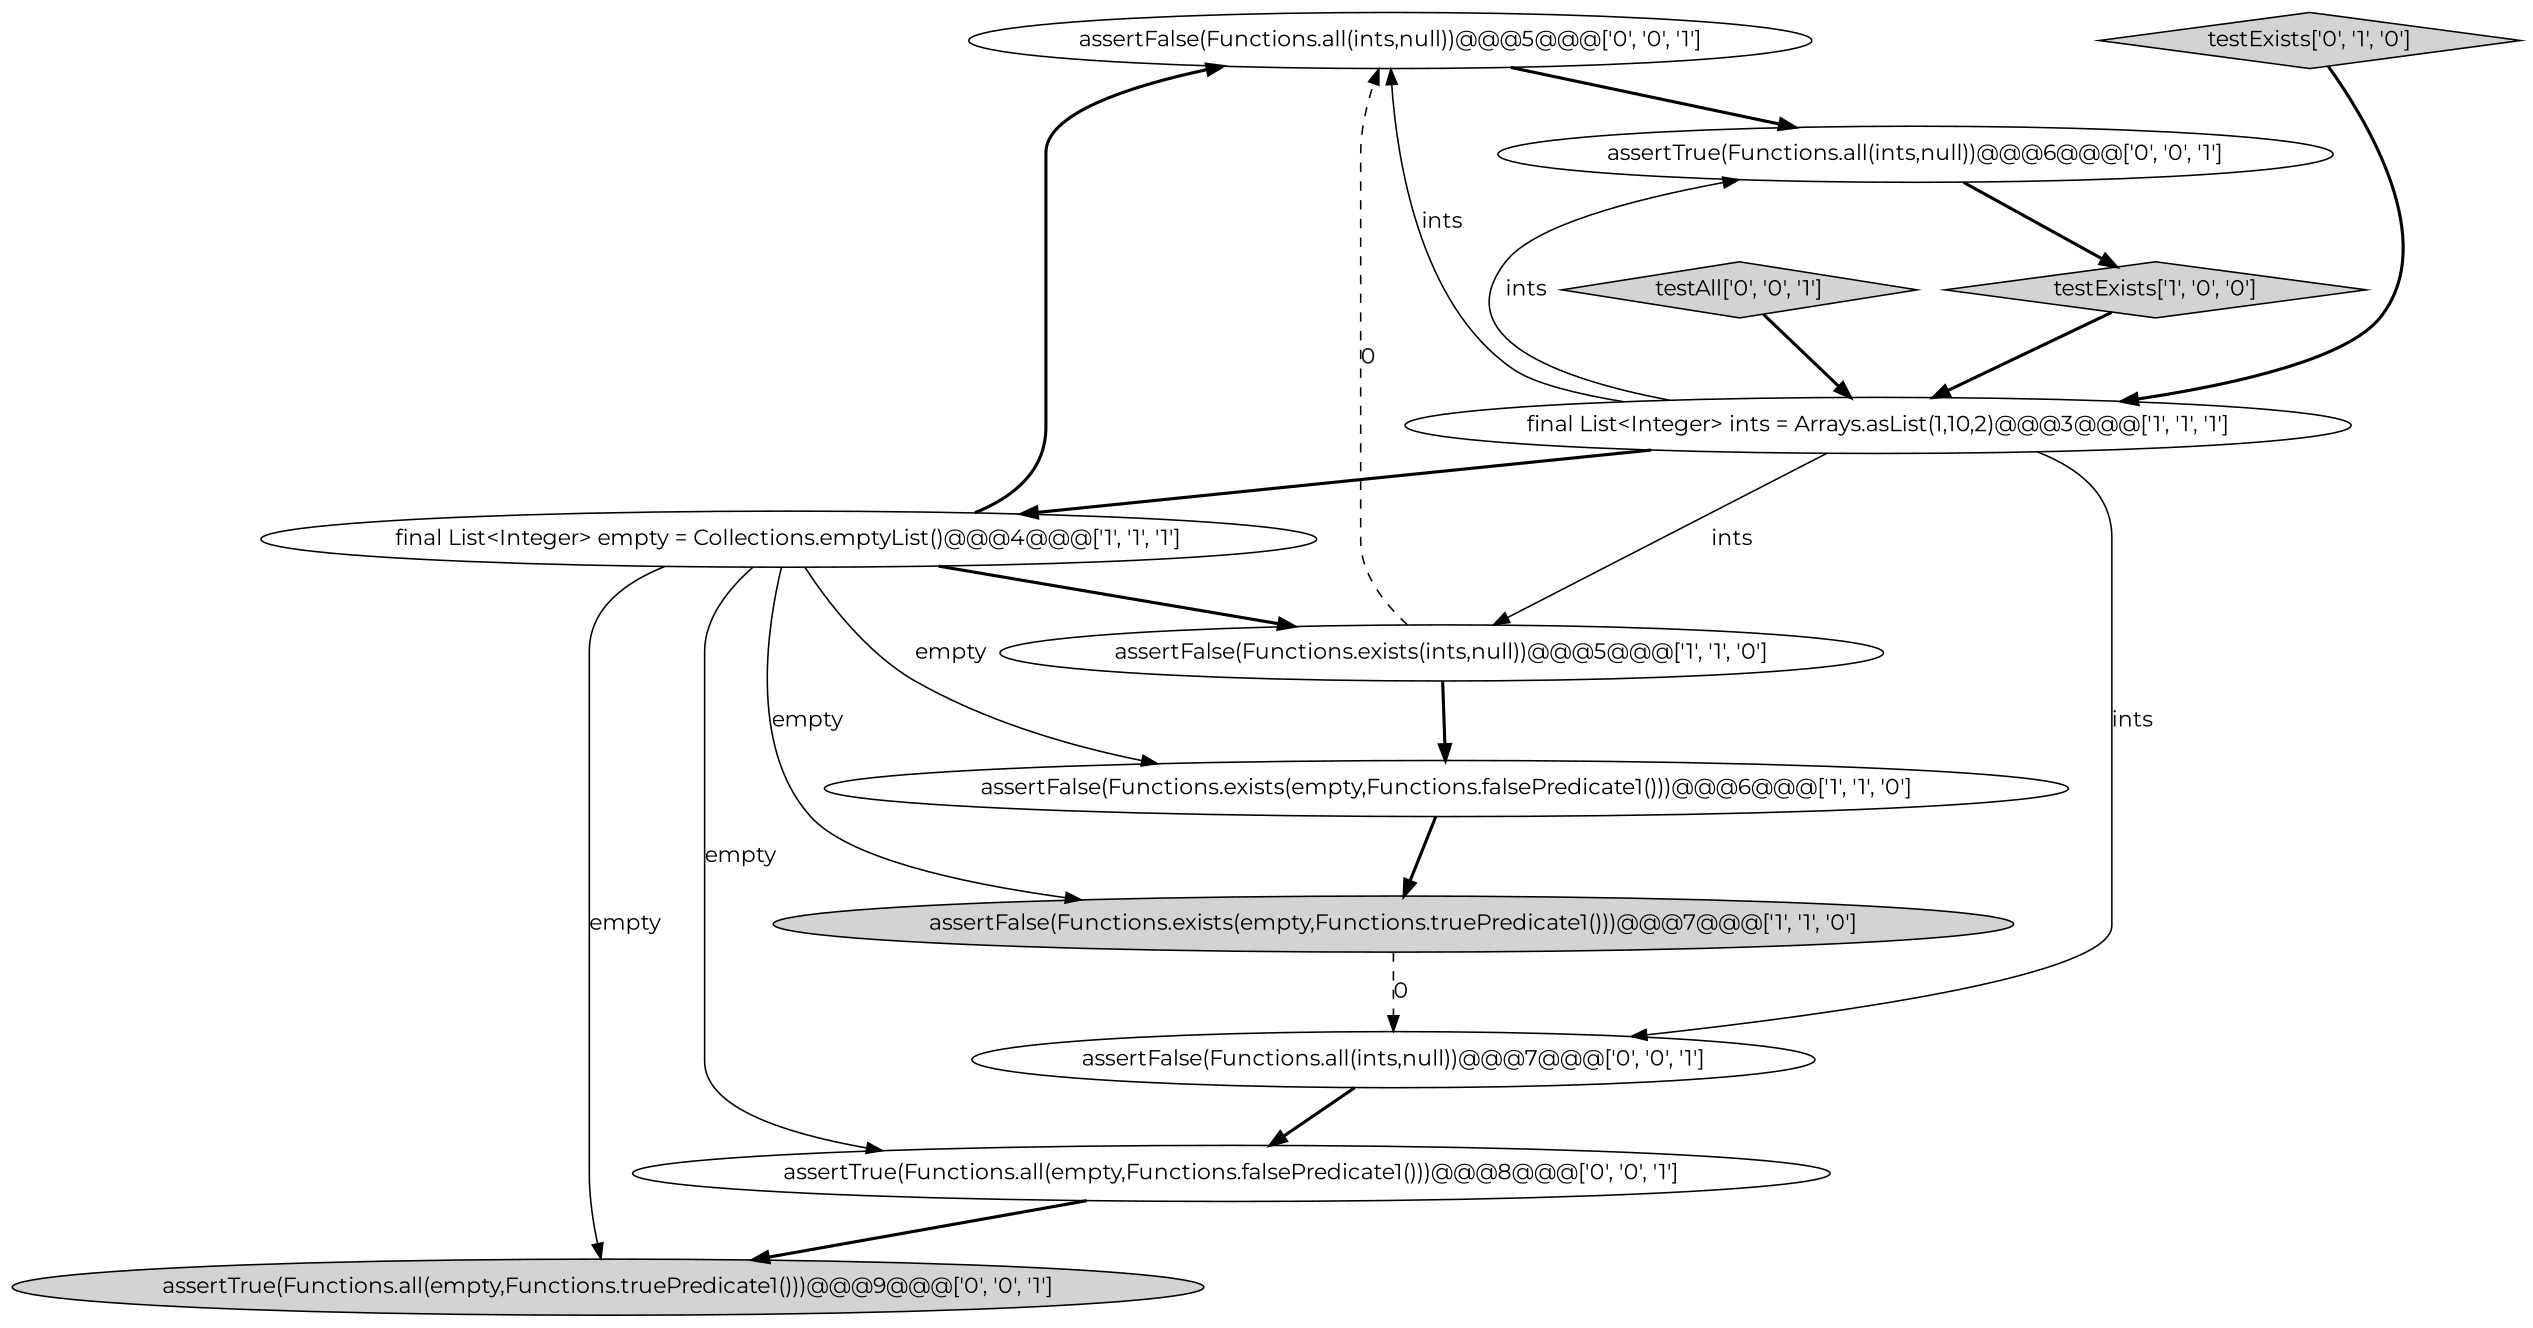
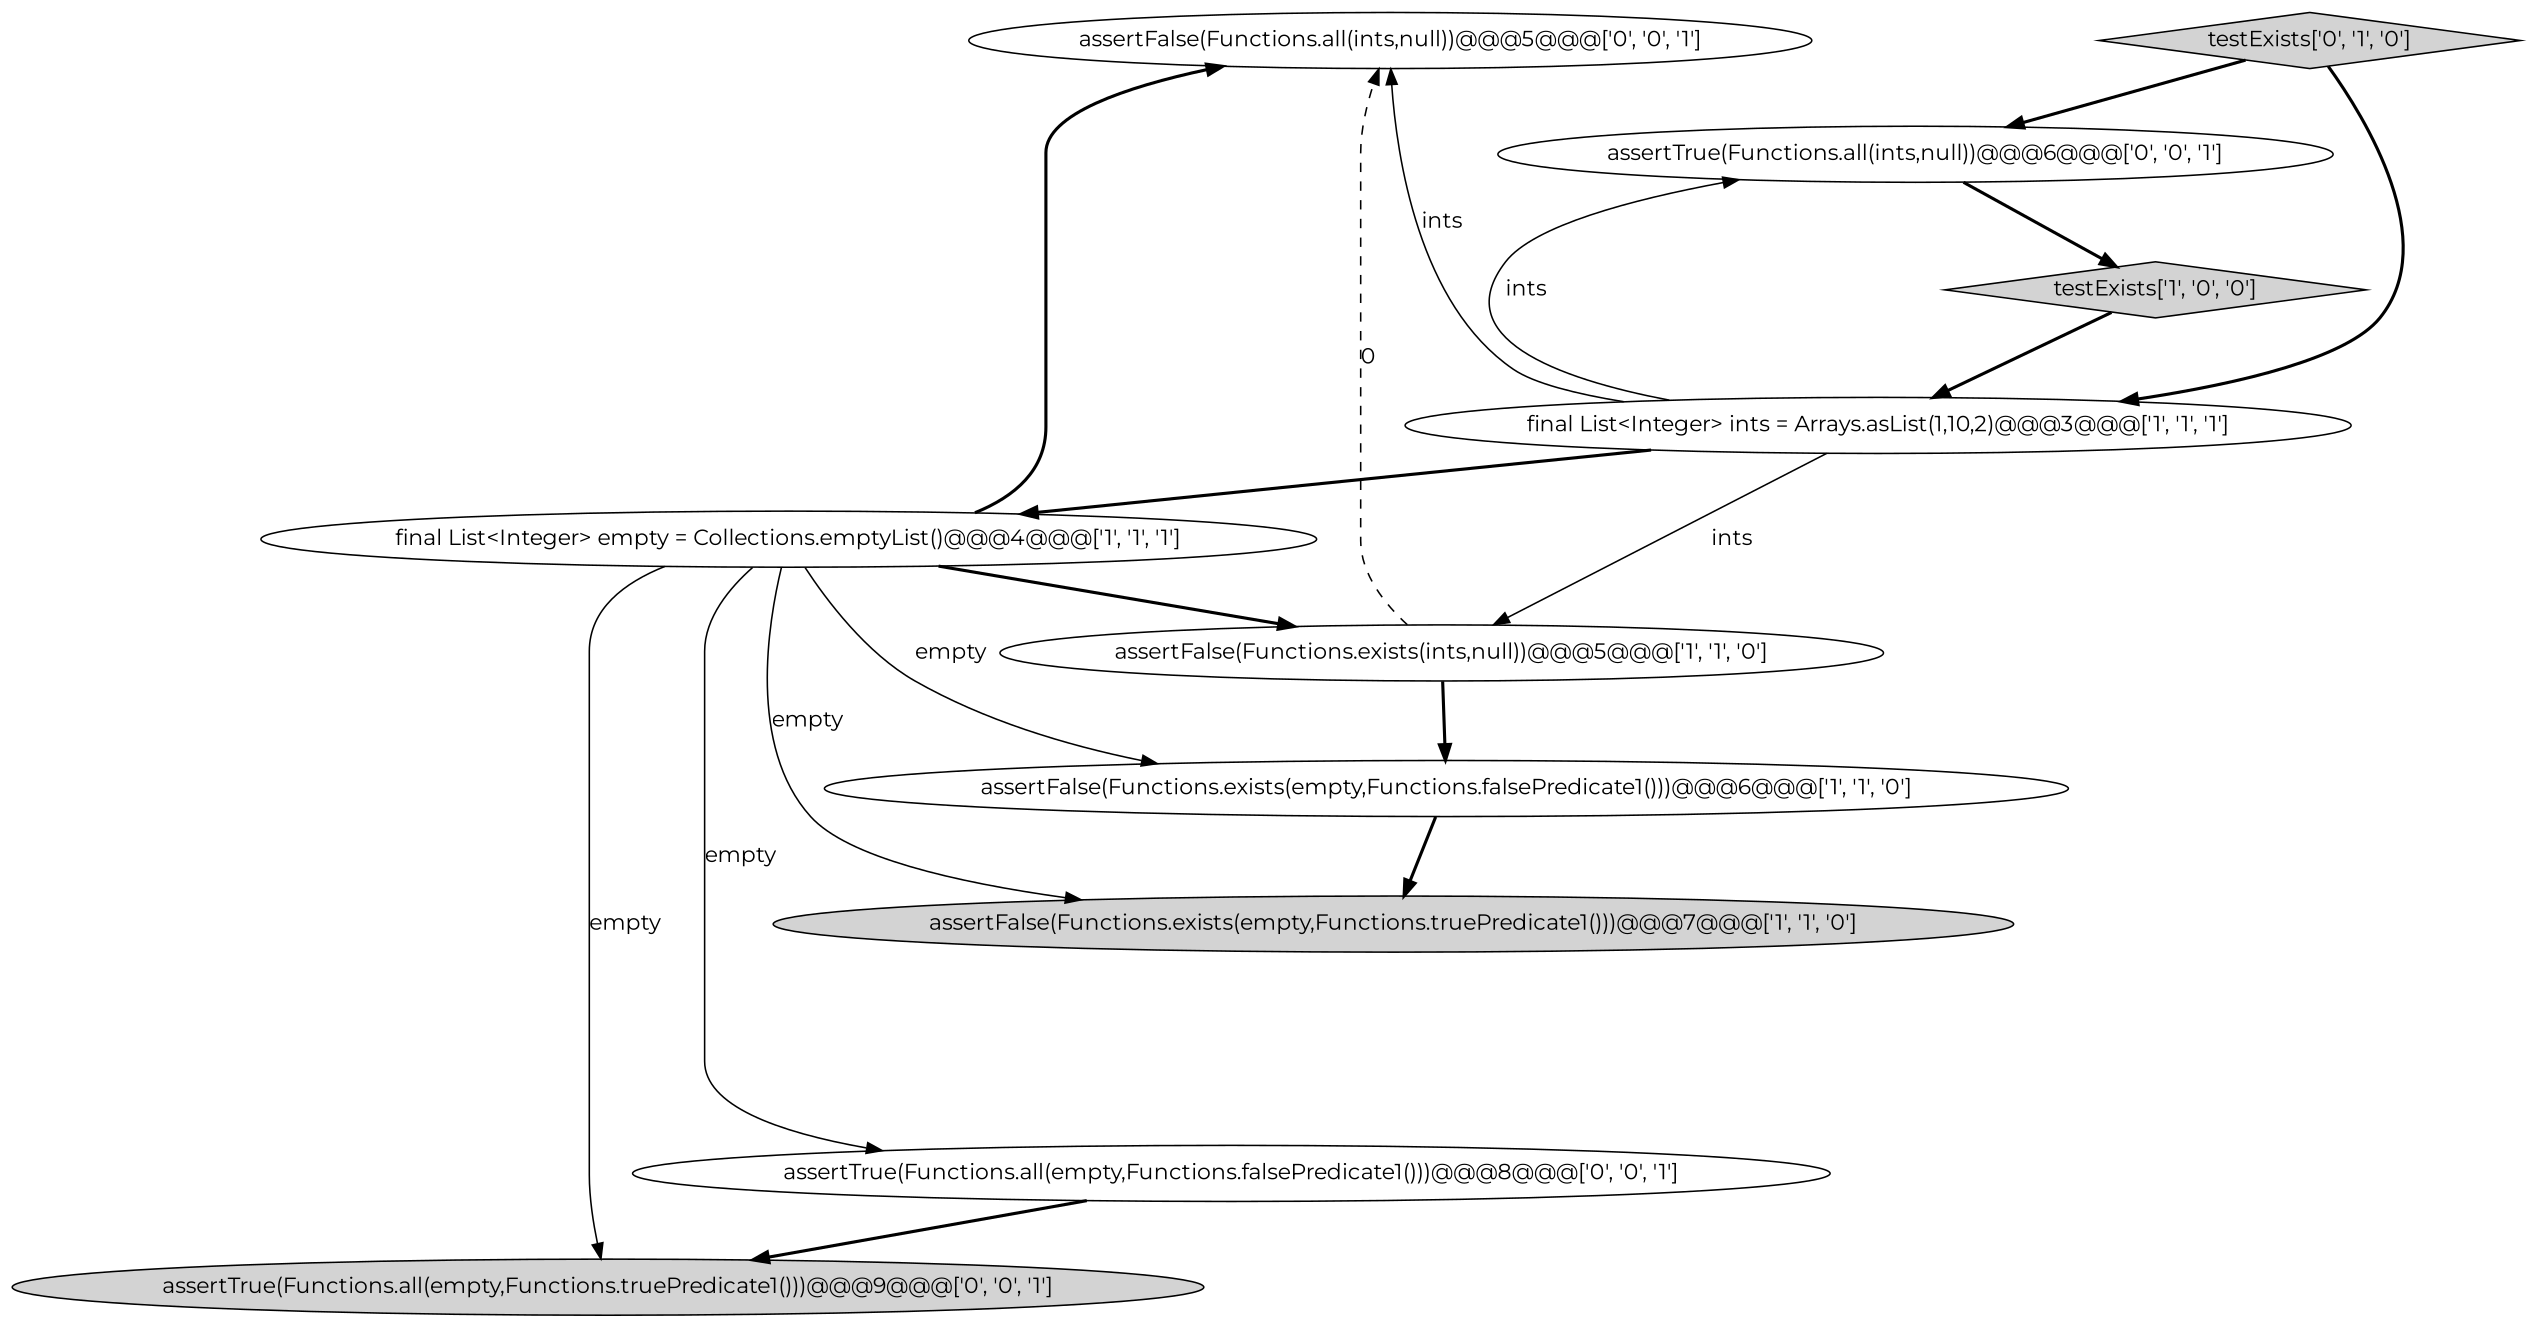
(1645, 96) -> (2134, 91)
(1739, 290) -> none
(1393, 1060) -> none
